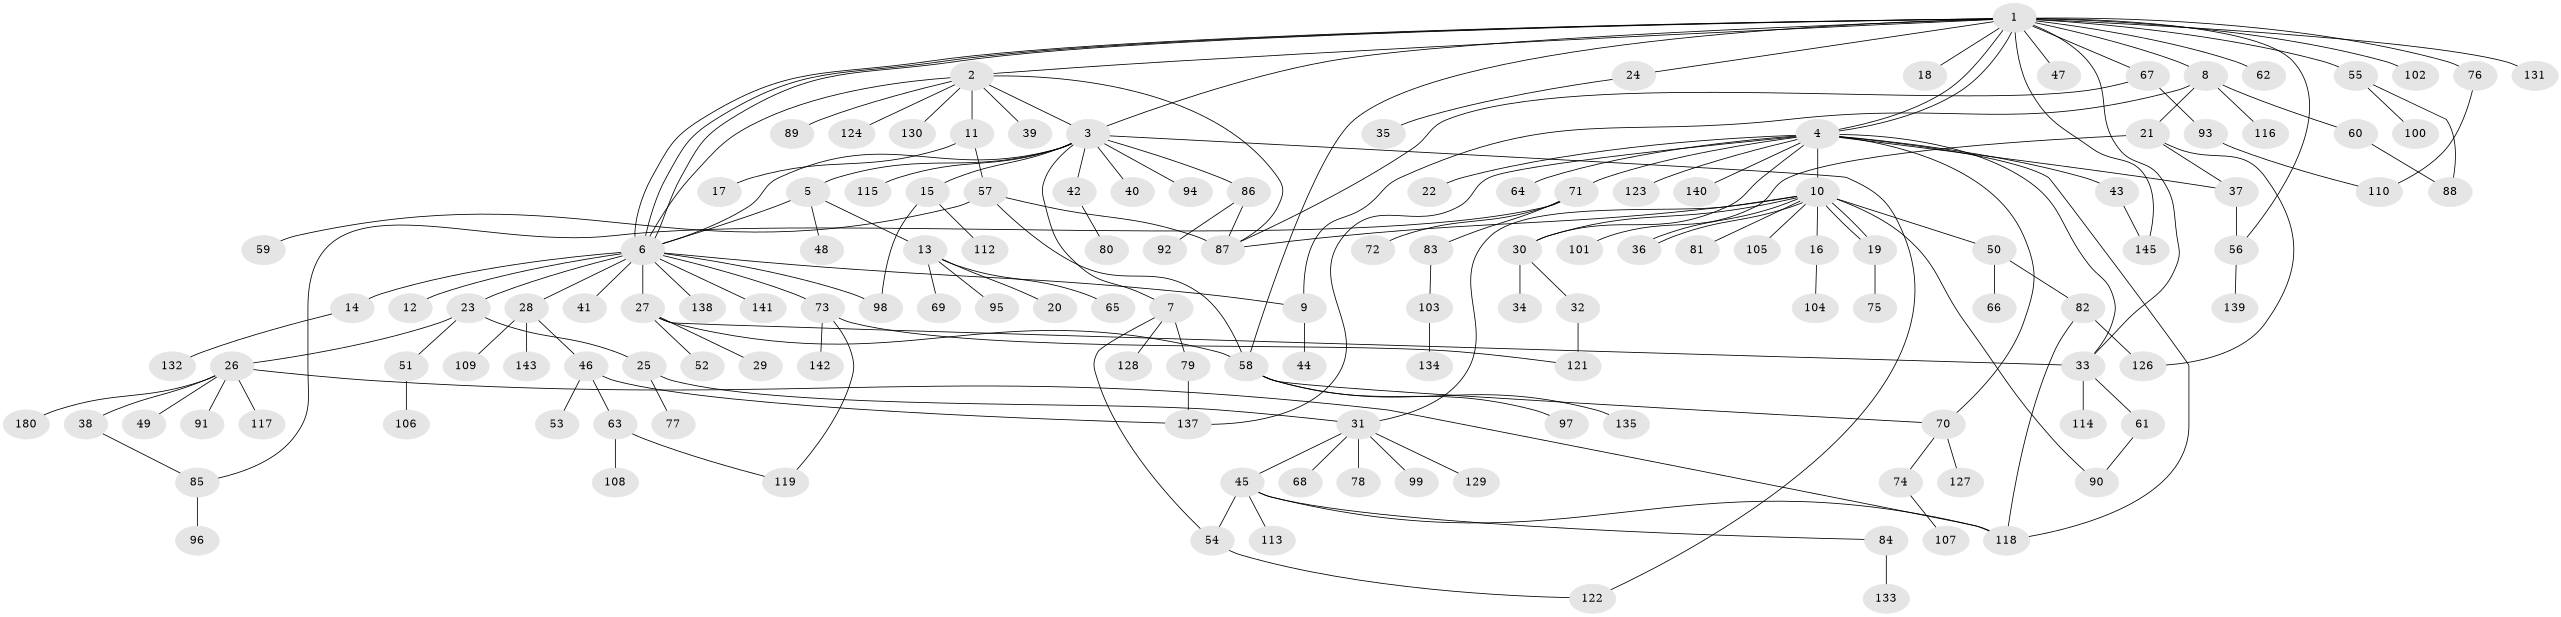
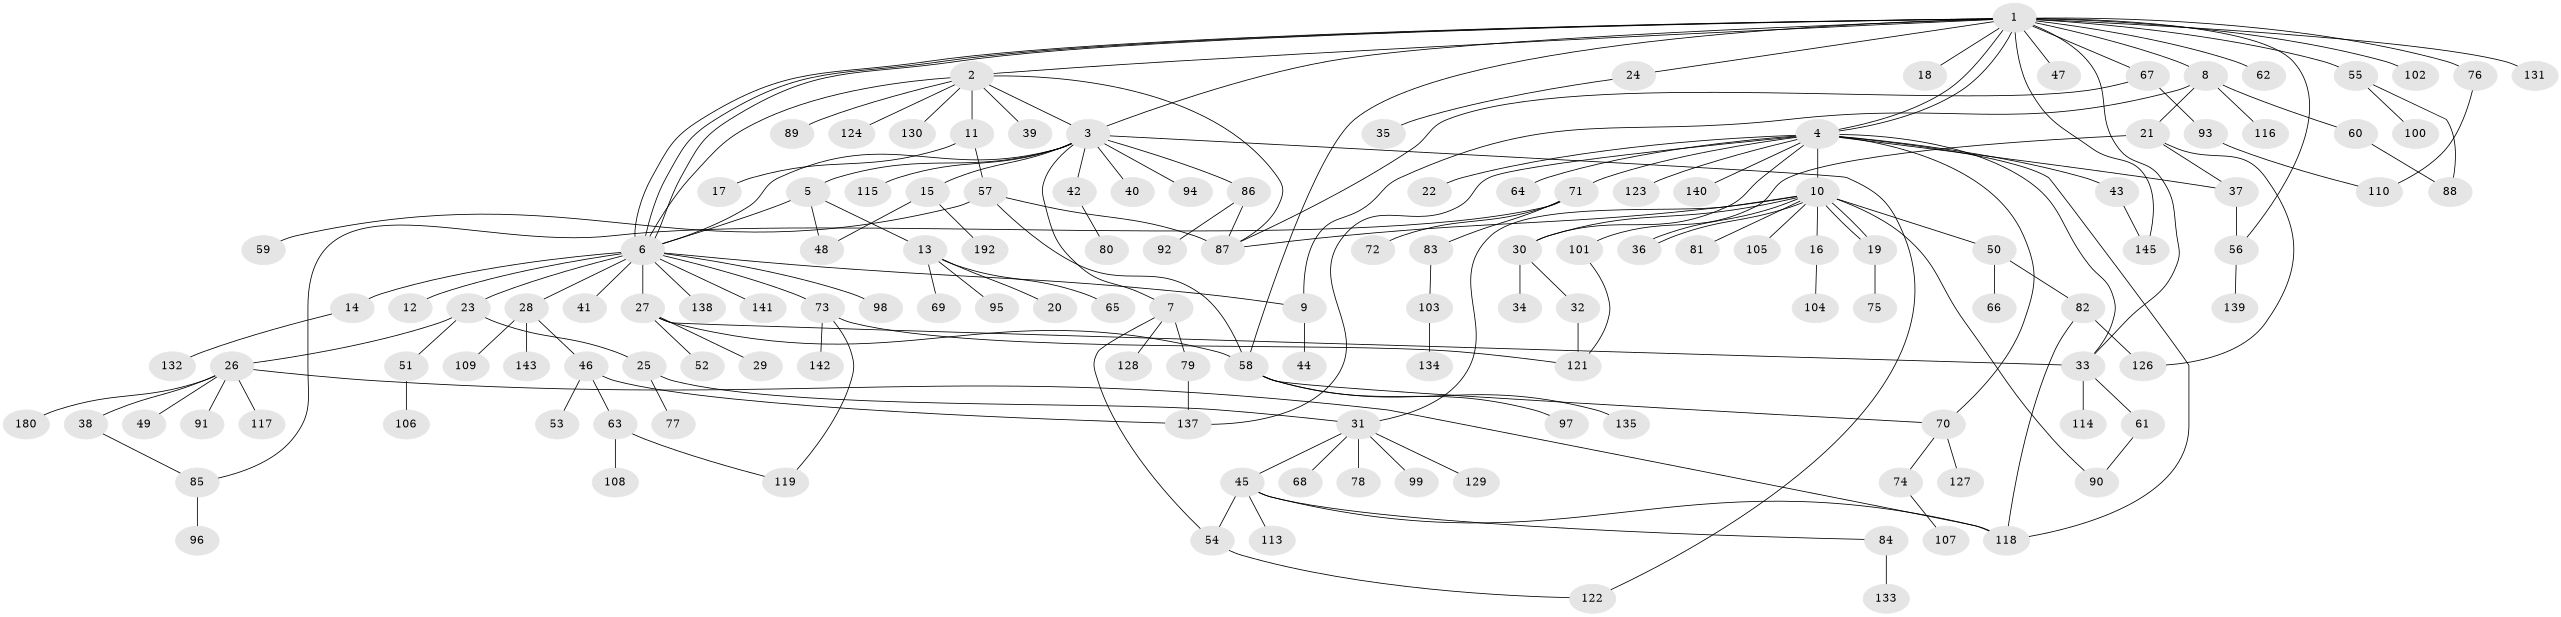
(892, 246) -> (887, 214)
(985, 250) -> (985, 250)
none -> (1610, 309)
